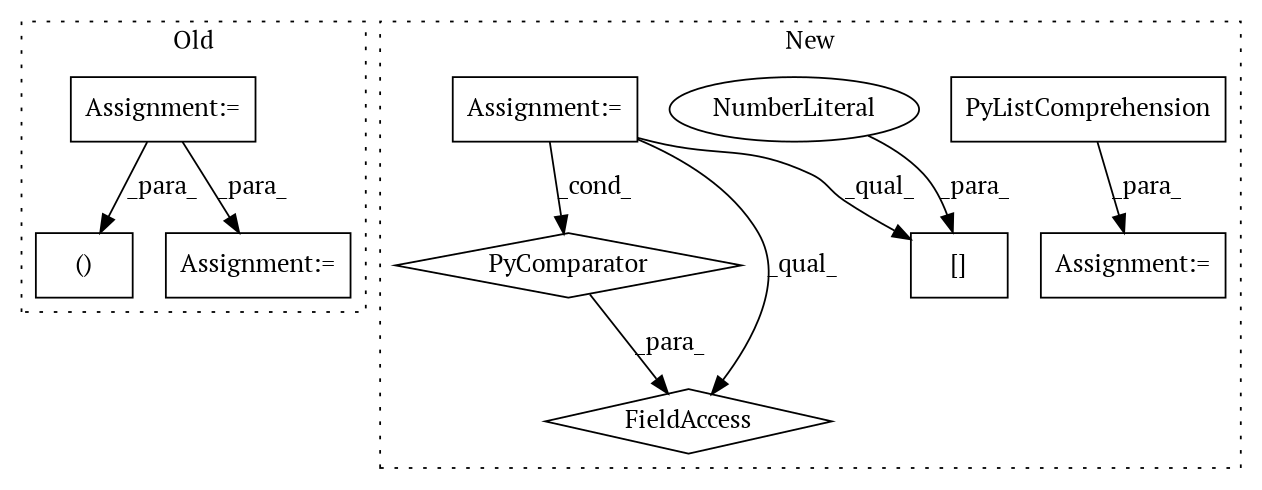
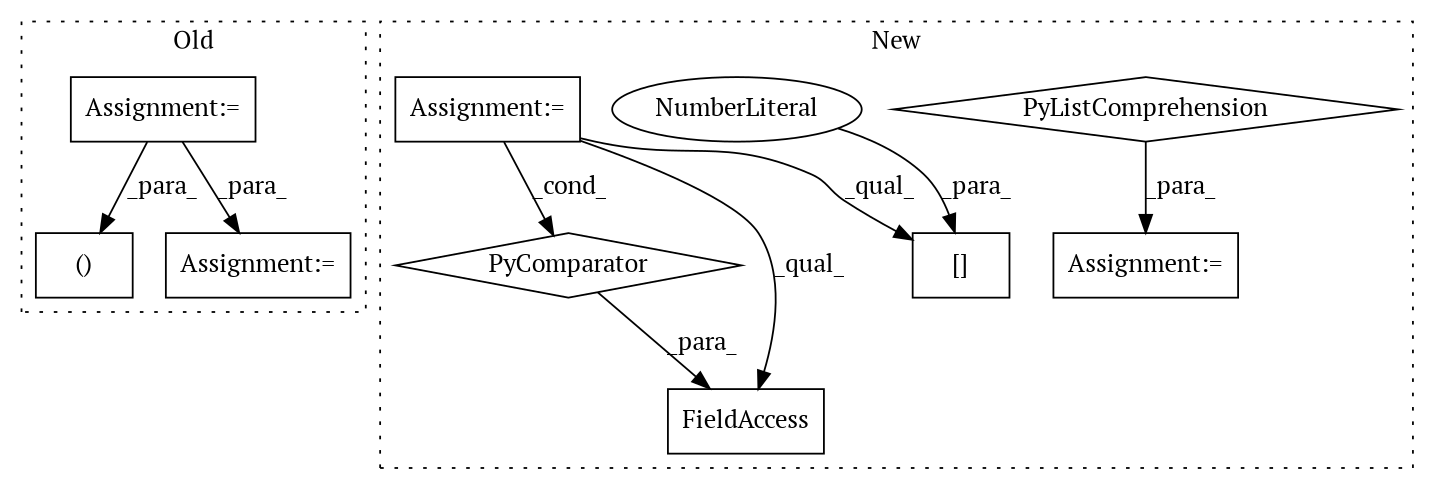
(1088, 109) -> (1146, 109)
(689, 421) -> (746, 421)
